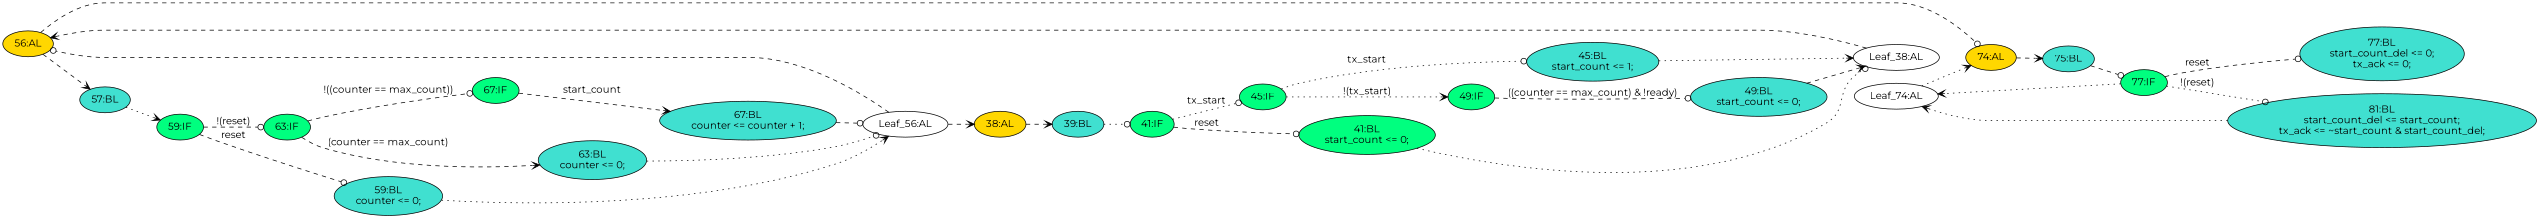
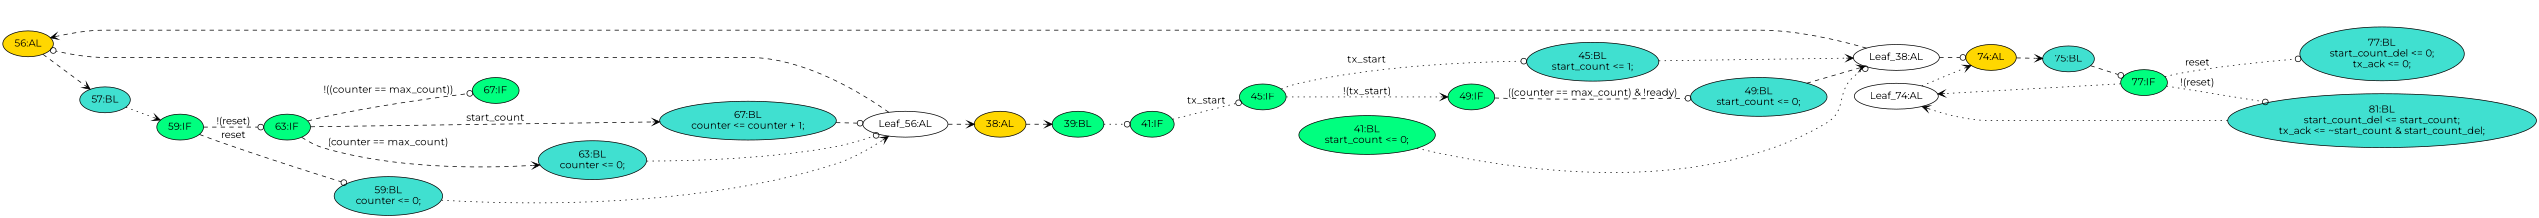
(1010, 3) -> (1950, 57)
(2230, 66) -> (2230, 66)
(591, 102) -> (482, 124)
(1078, 124) -> (1078, 124)
(1233, 132) -> none
